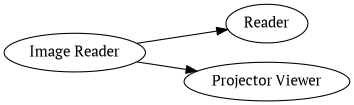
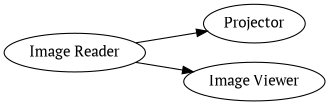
(267, 24) -> (254, 24)
(267, 82) -> (254, 82)
